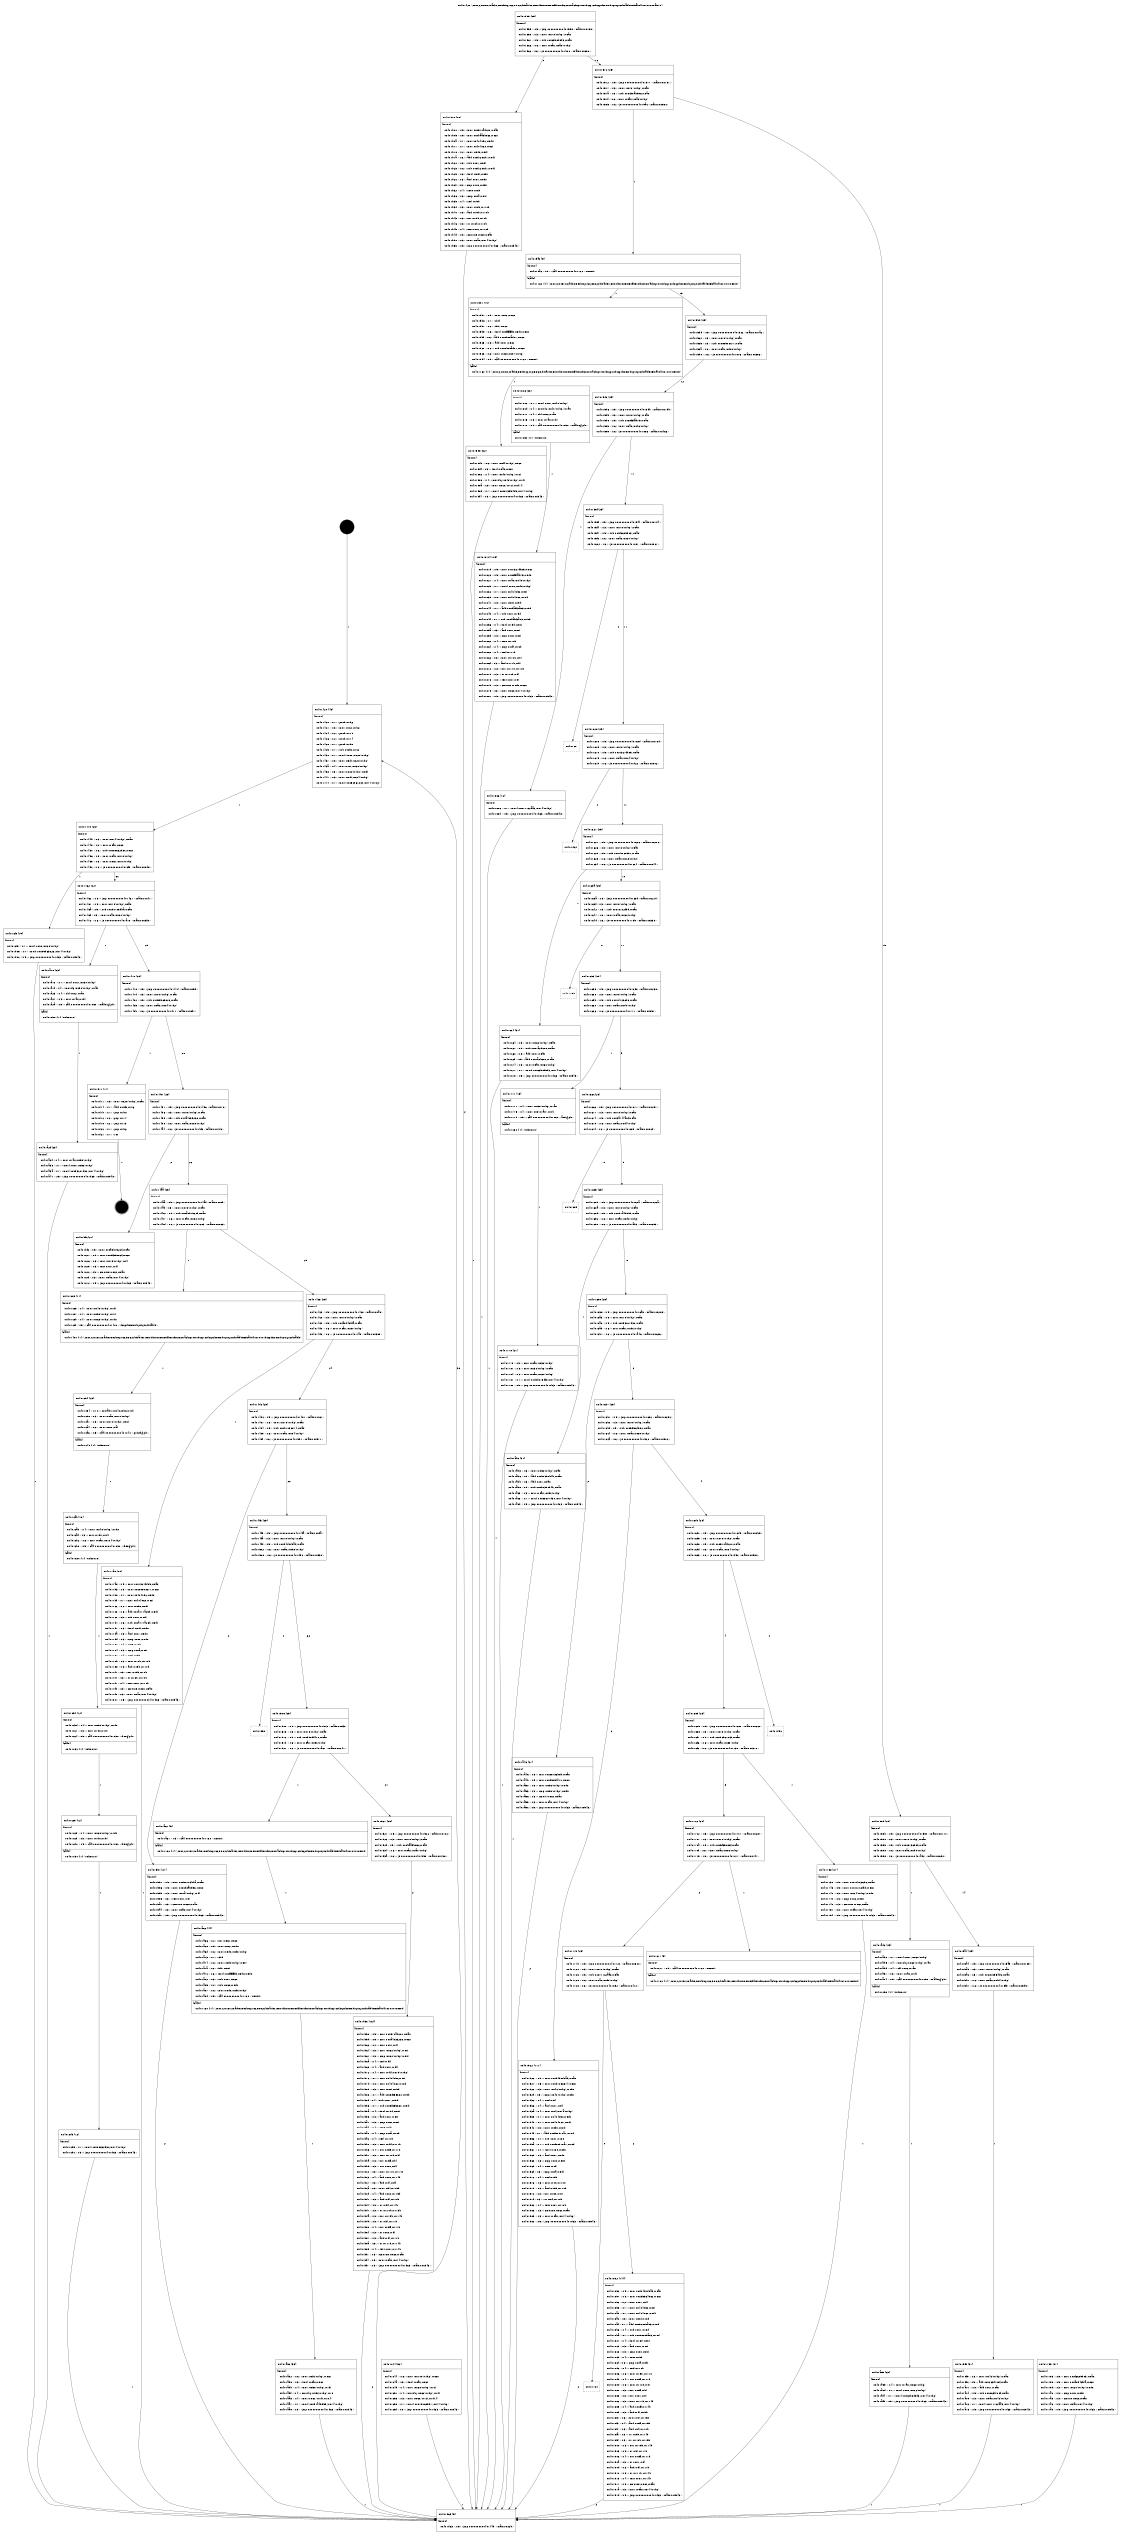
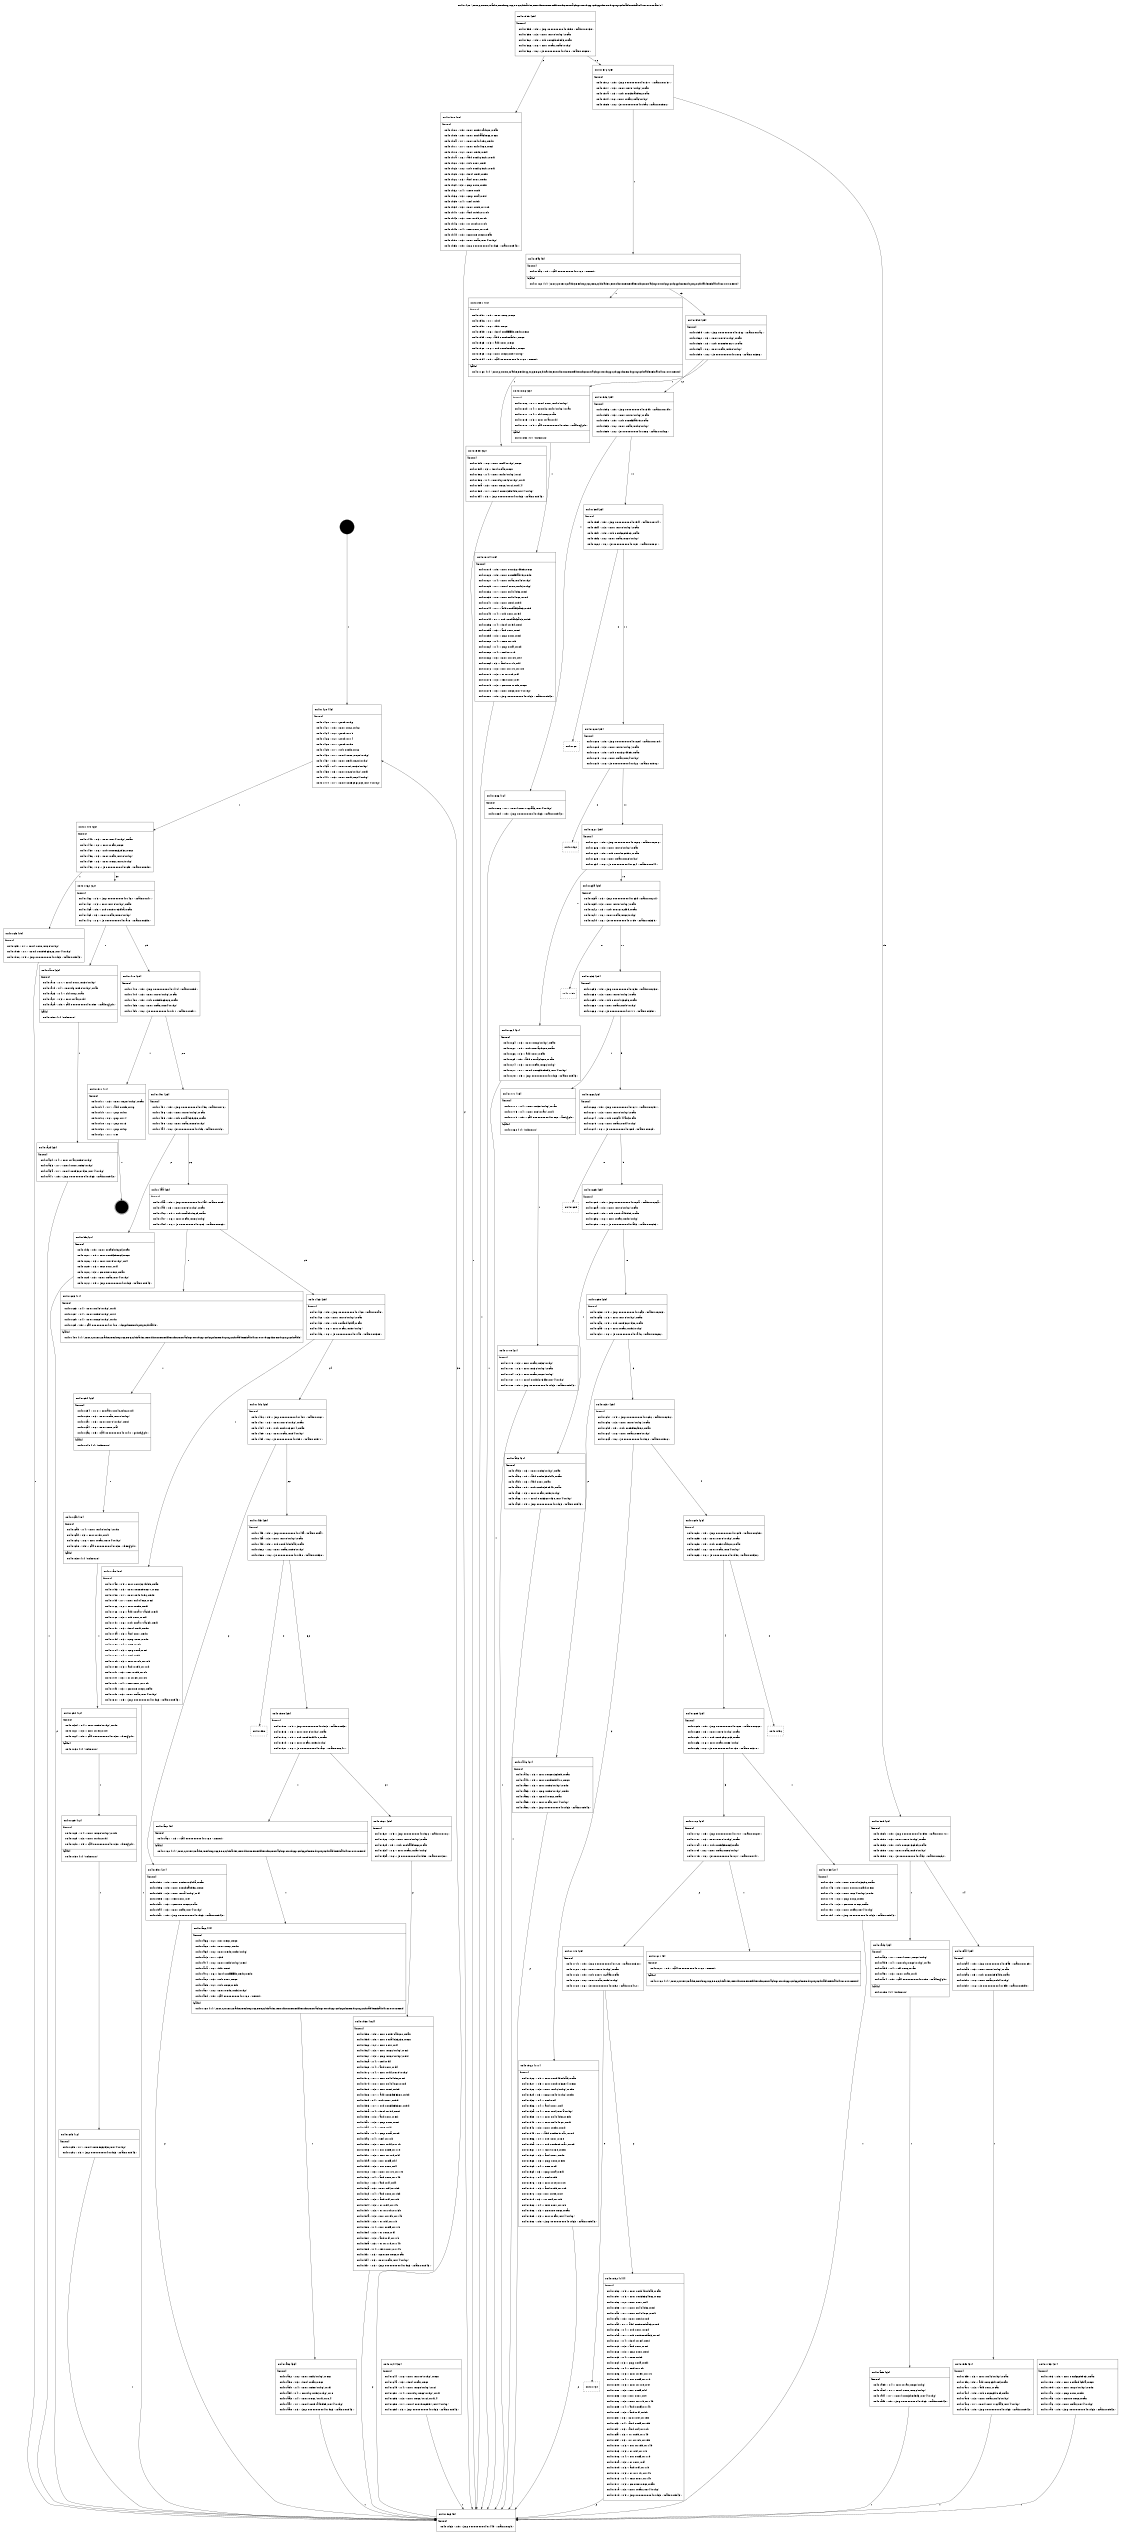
none -> (653, 382)
none -> (56, 2070)
